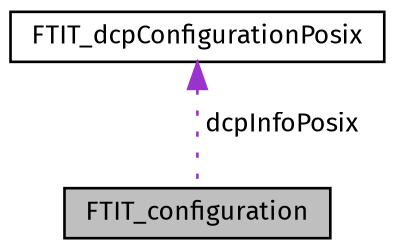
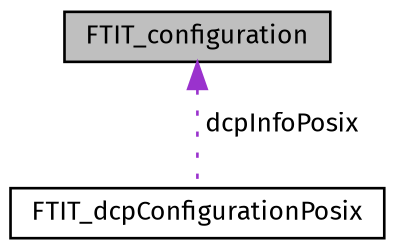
(197, 139) -> (197, 139)
